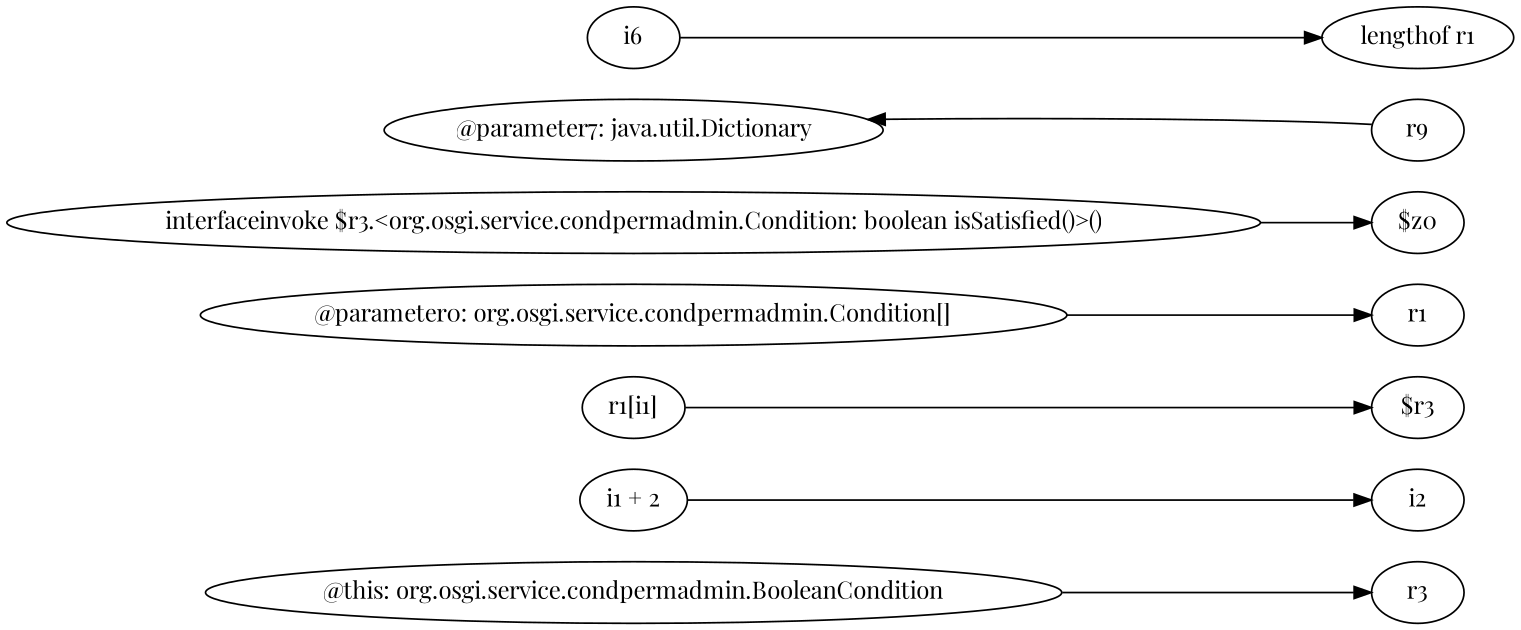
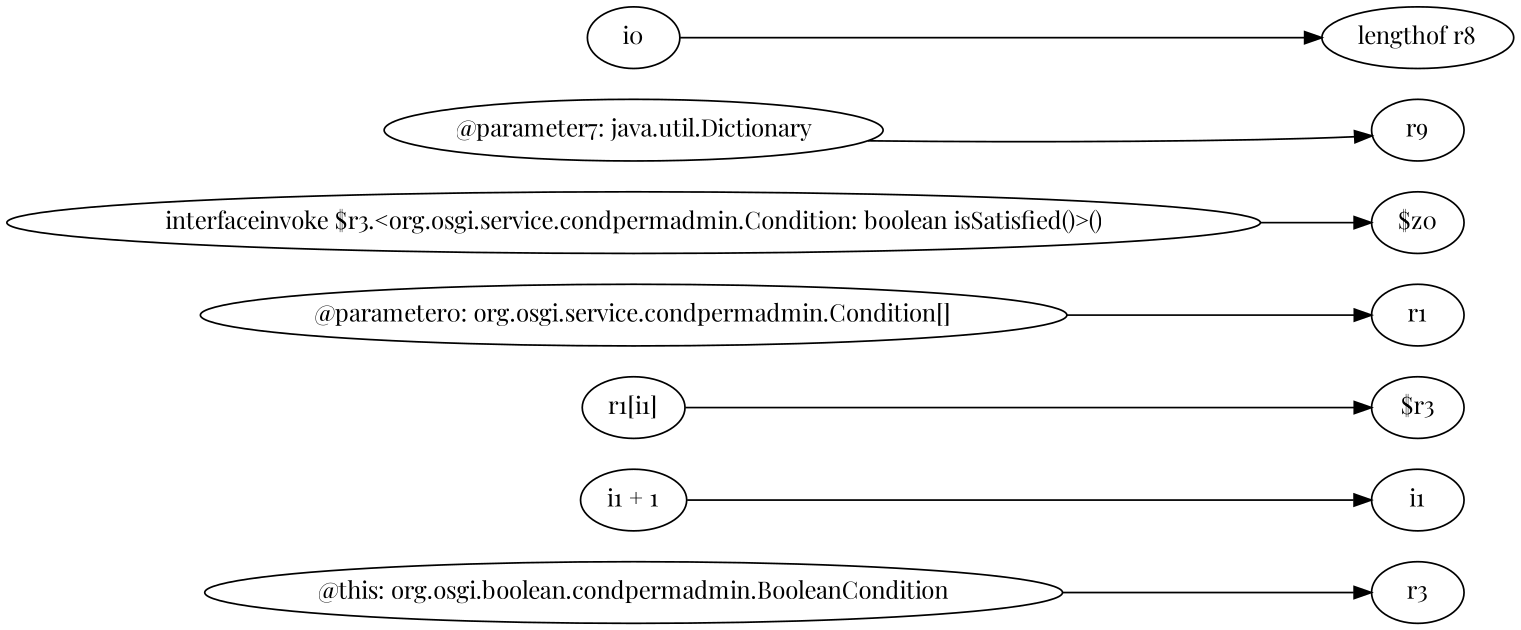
(634, 38) -> (634, 38)
(1418, 38) -> (1418, 38)
(1129, 119) -> (1111, 141)
(634, 500) -> (634, 500)
(1418, 500) -> (1418, 500)
(634, 593) -> (634, 593)
